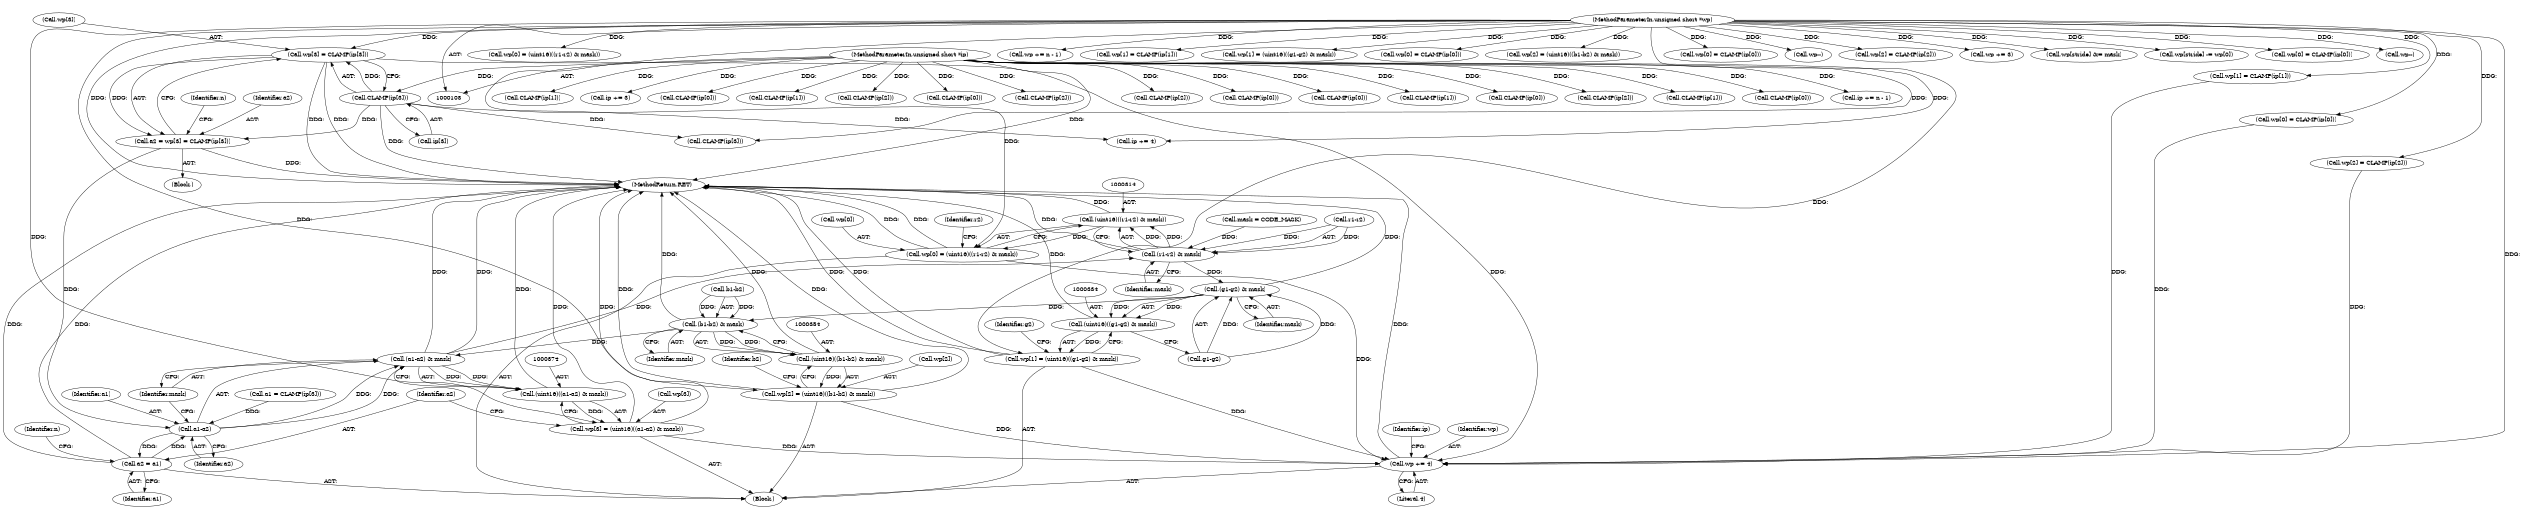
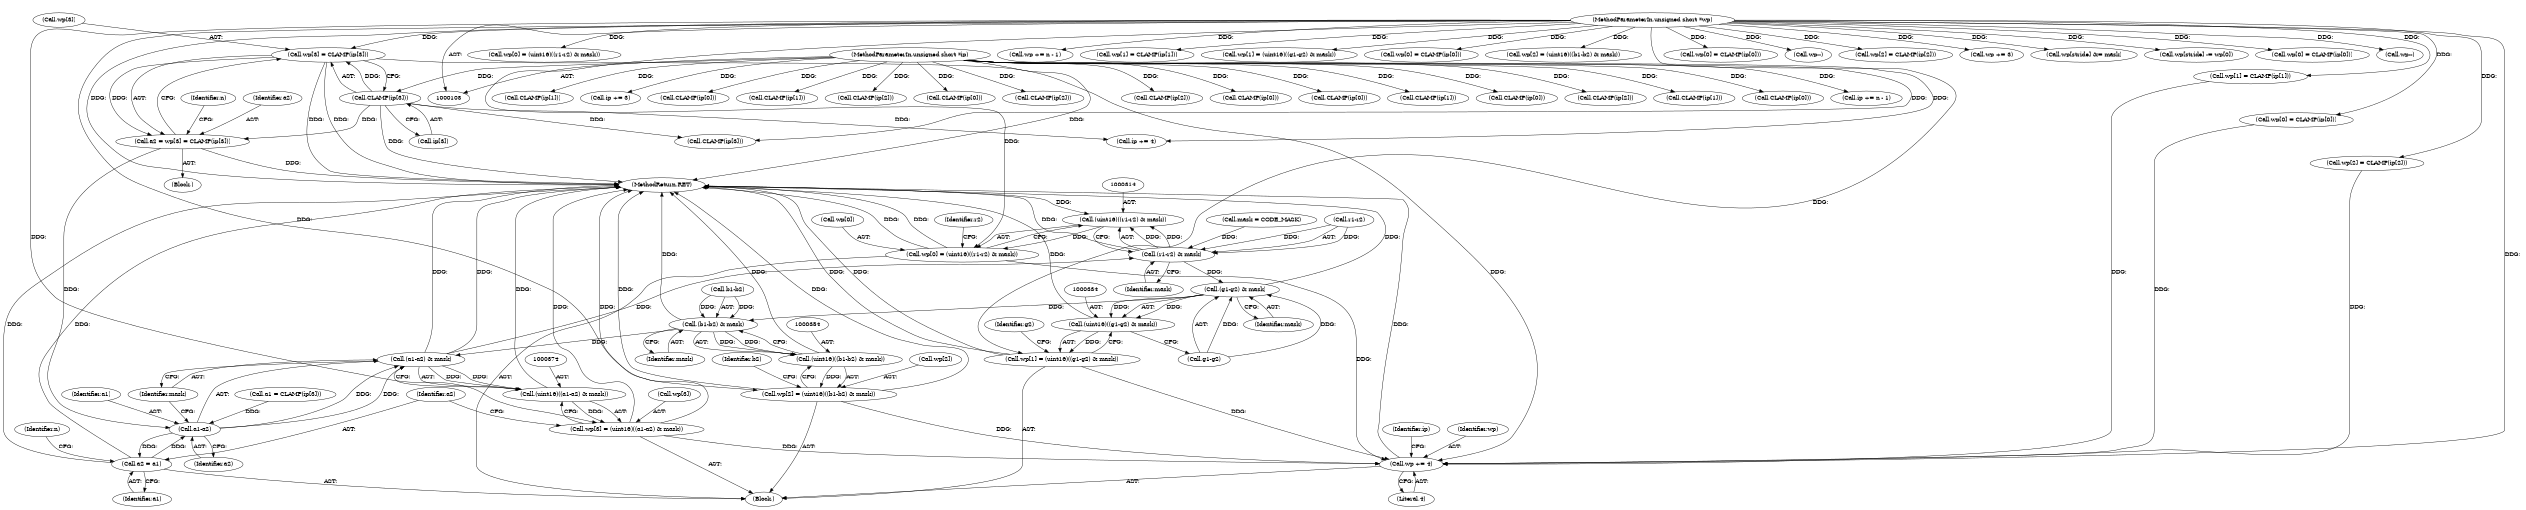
(911, 190) -> (896, 190)
